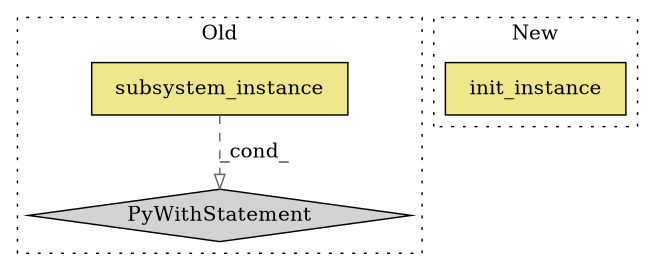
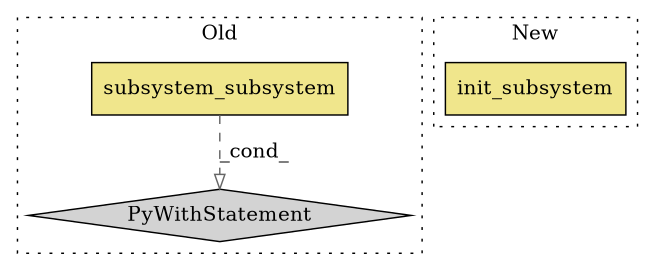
(220, 89) -> (220, 89)
(536, 89) -> (536, 89)
